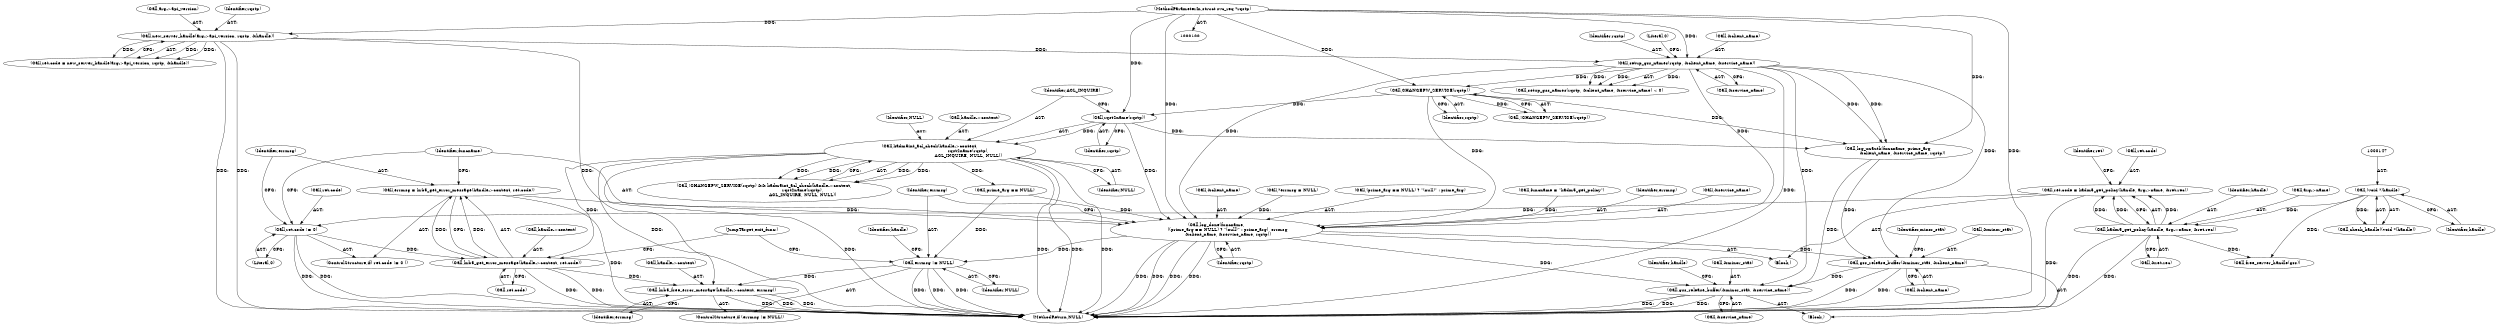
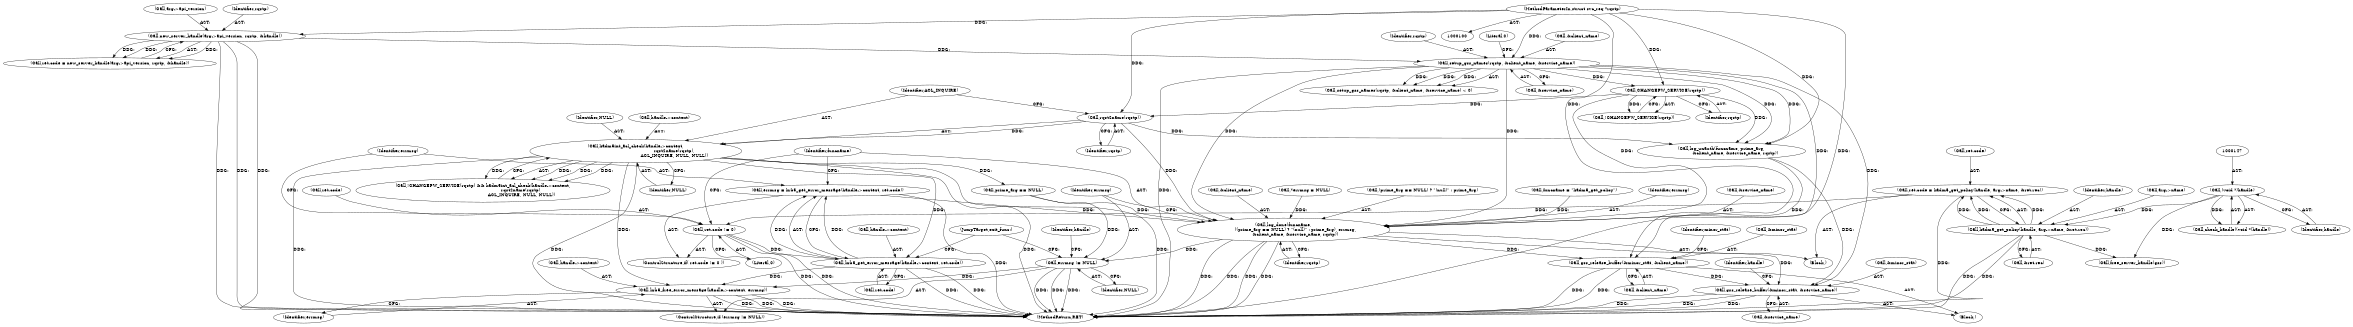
(2088, 151) -> none
(1058, 317) -> (1060, 317)
